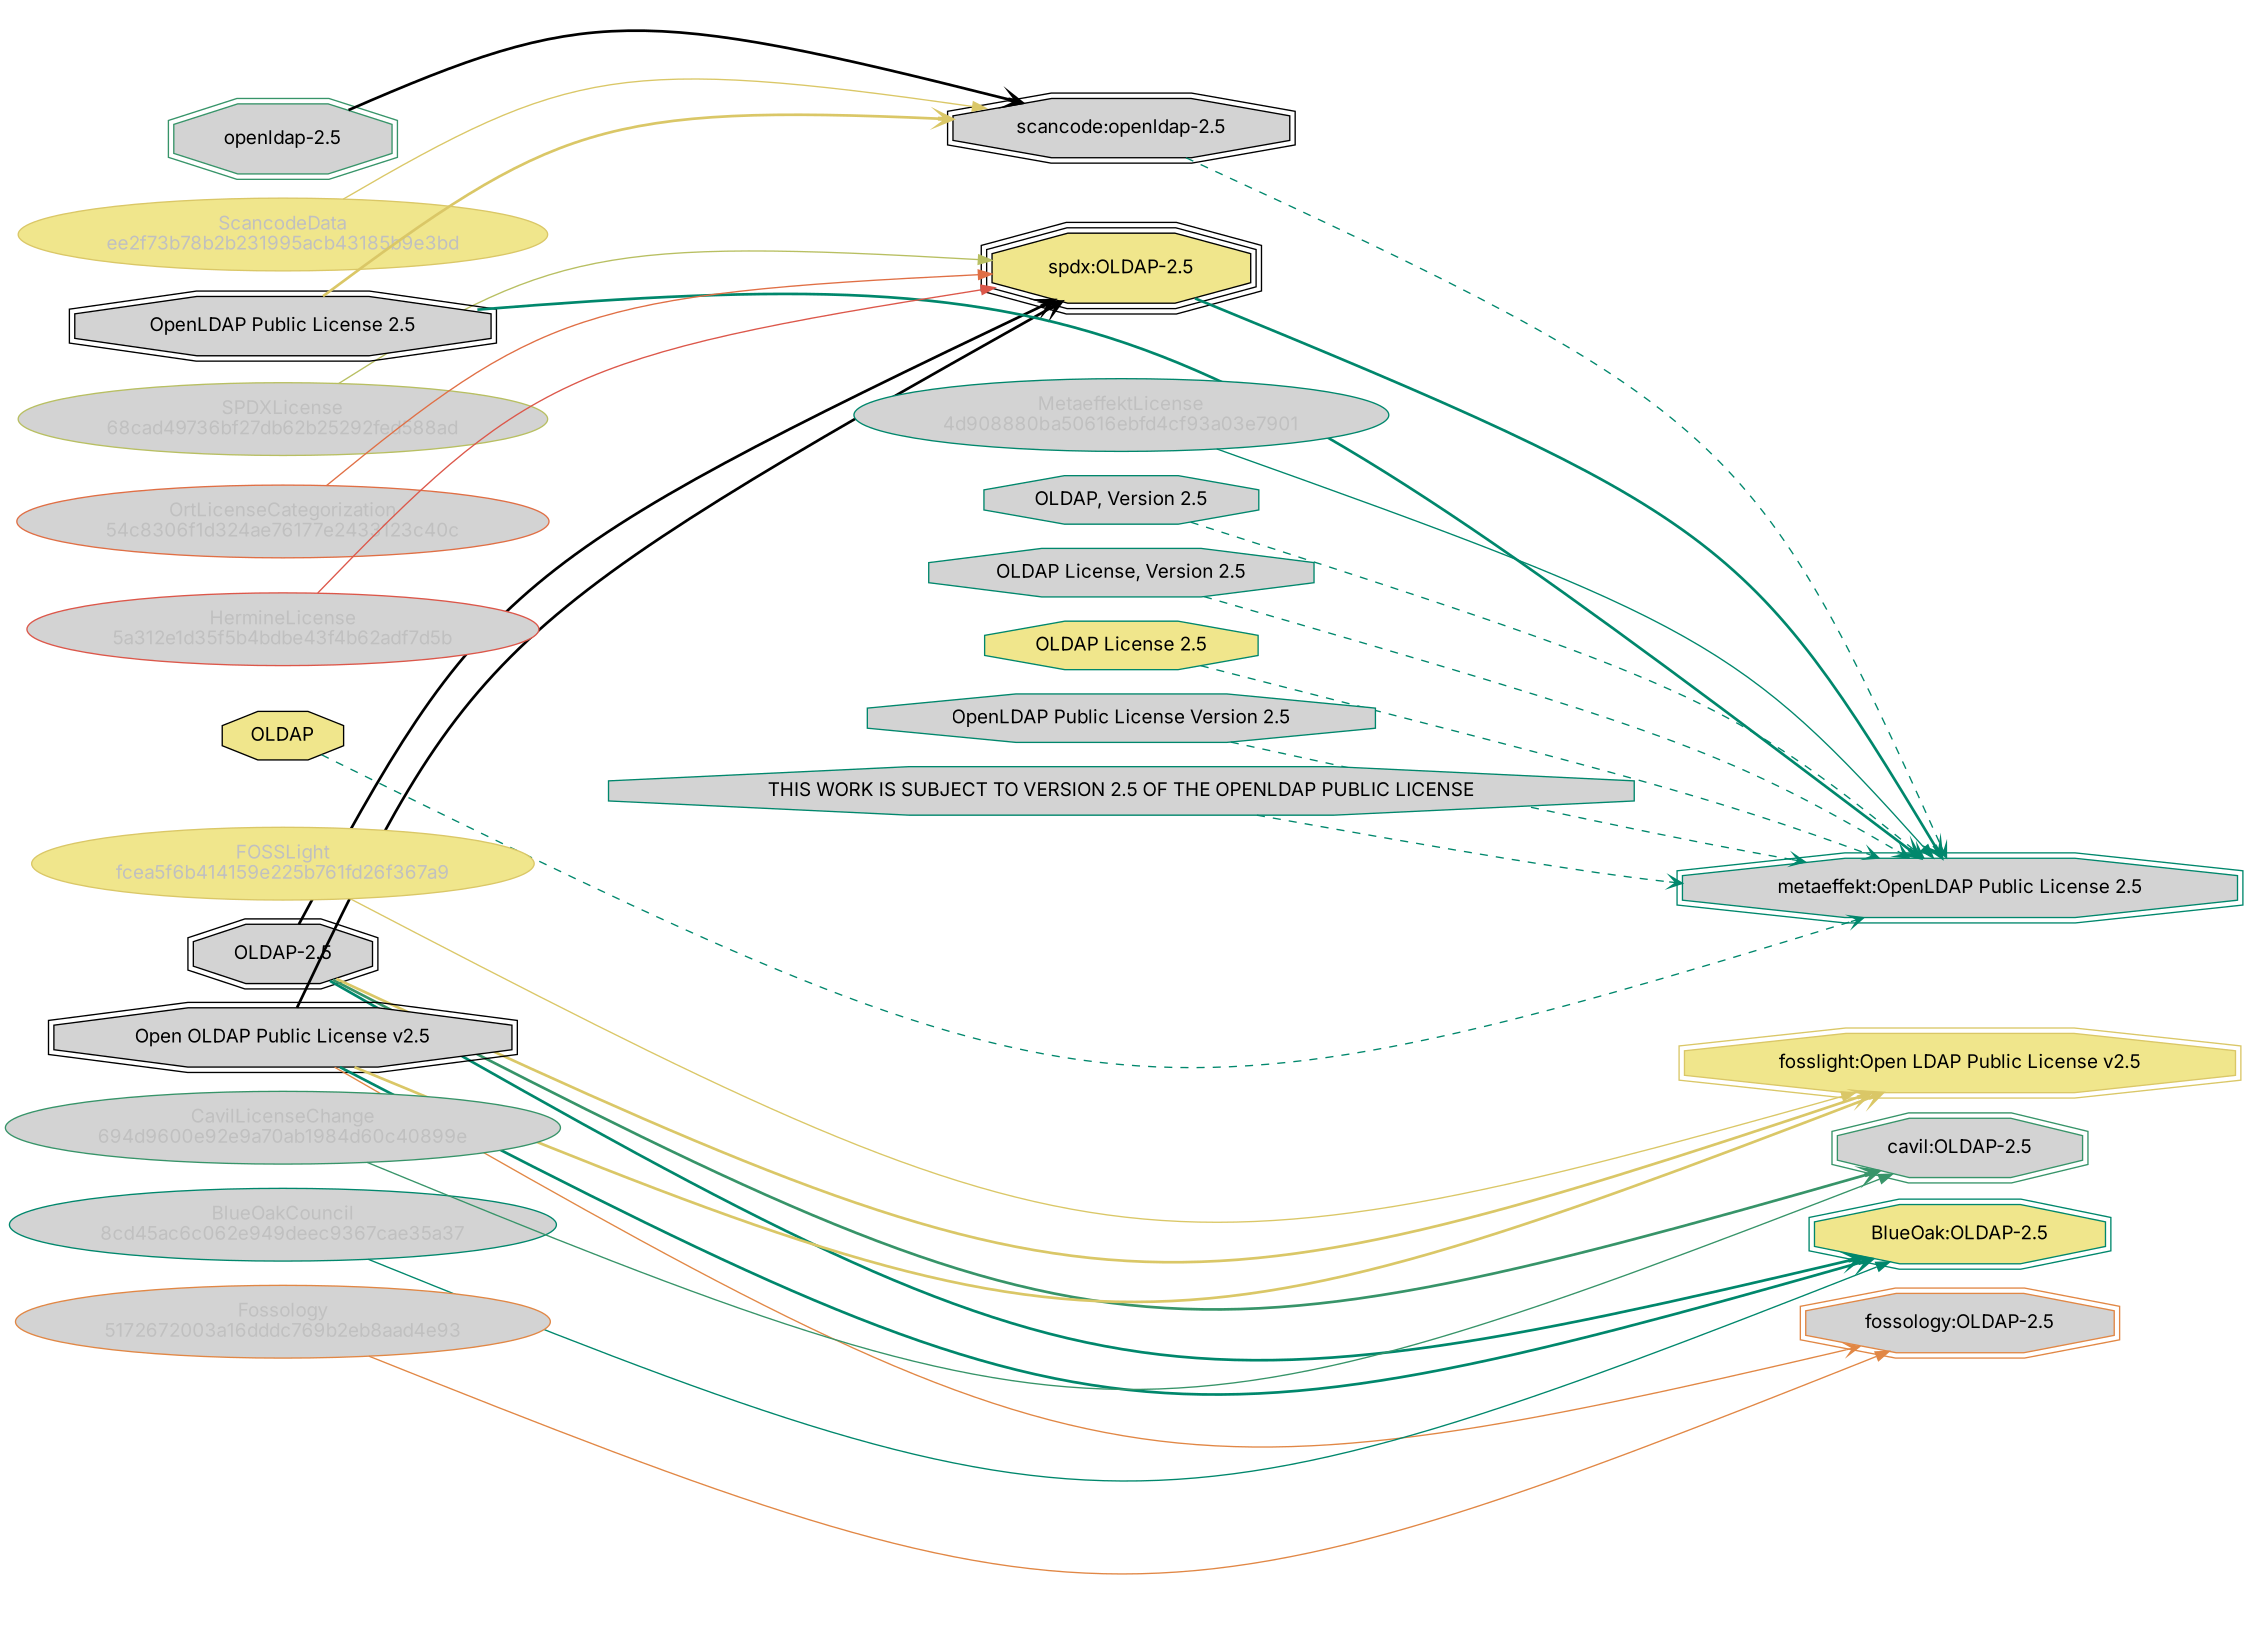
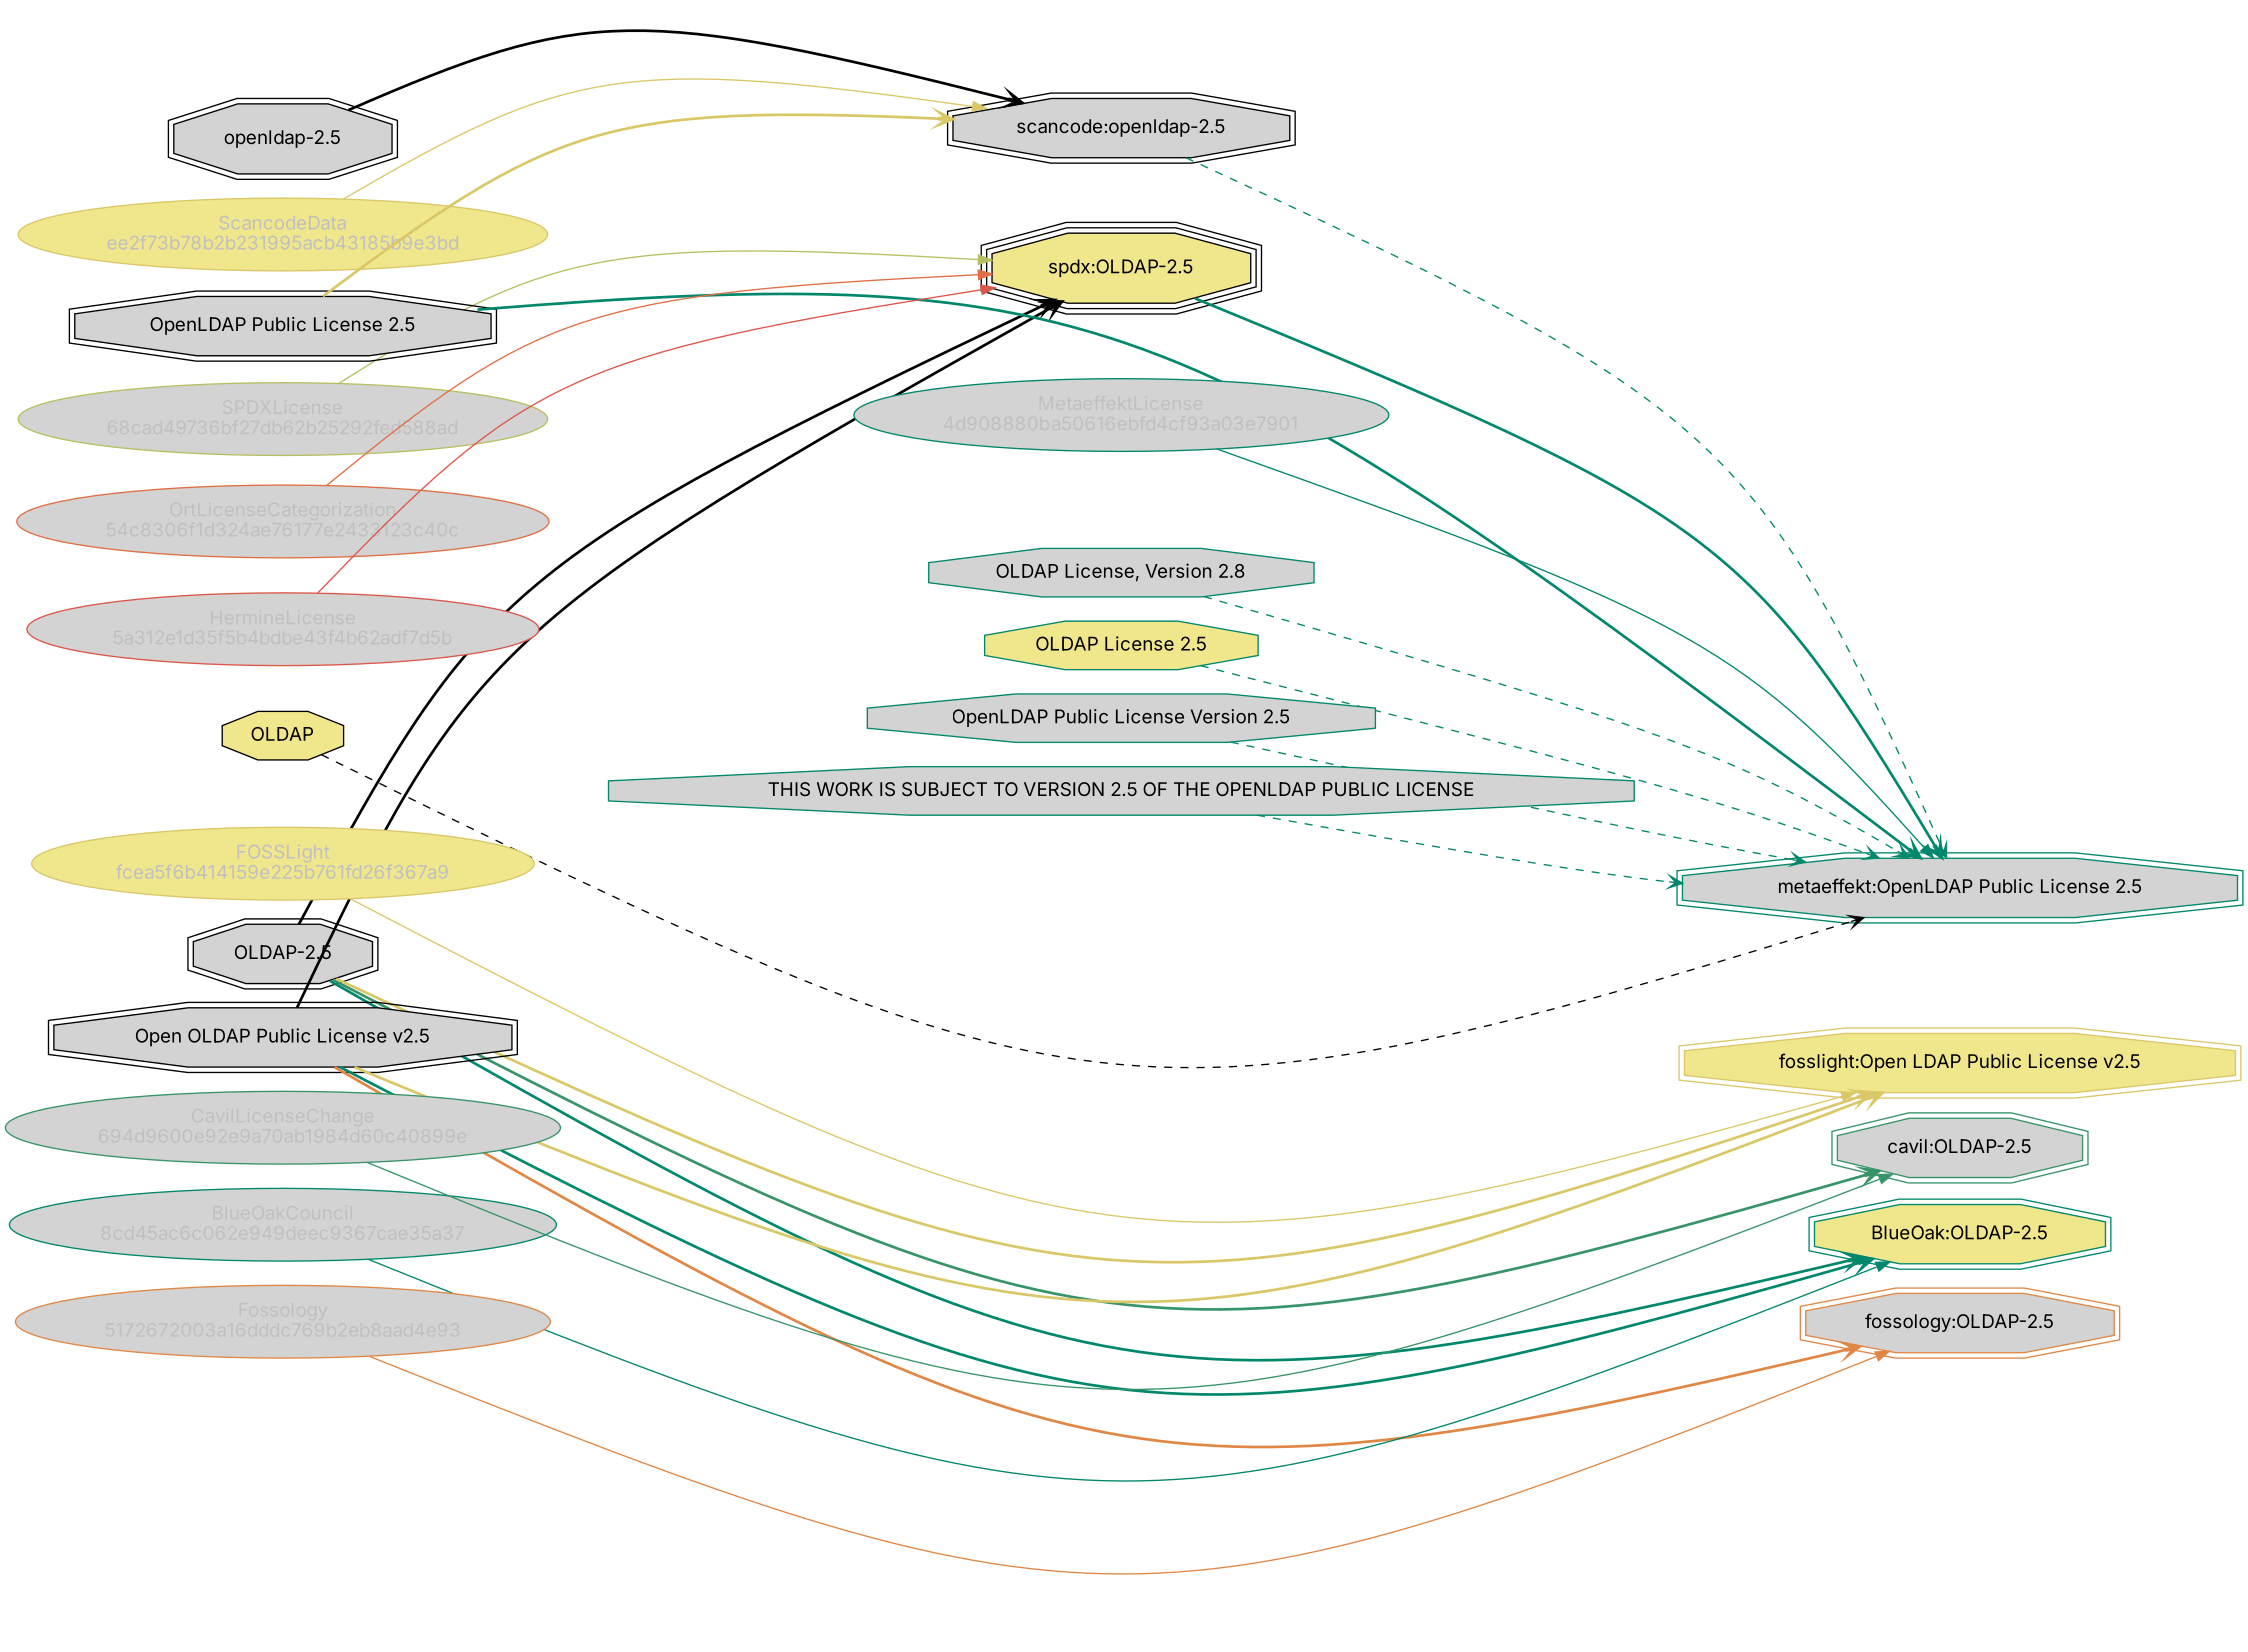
(283, 139) -> (283, 139)
(1121, 500) -> none
(1121, 573) -> (1121, 573)
(1065, 1055) -> (1065, 1055)
(1055, 1418) -> (1055, 1418)
